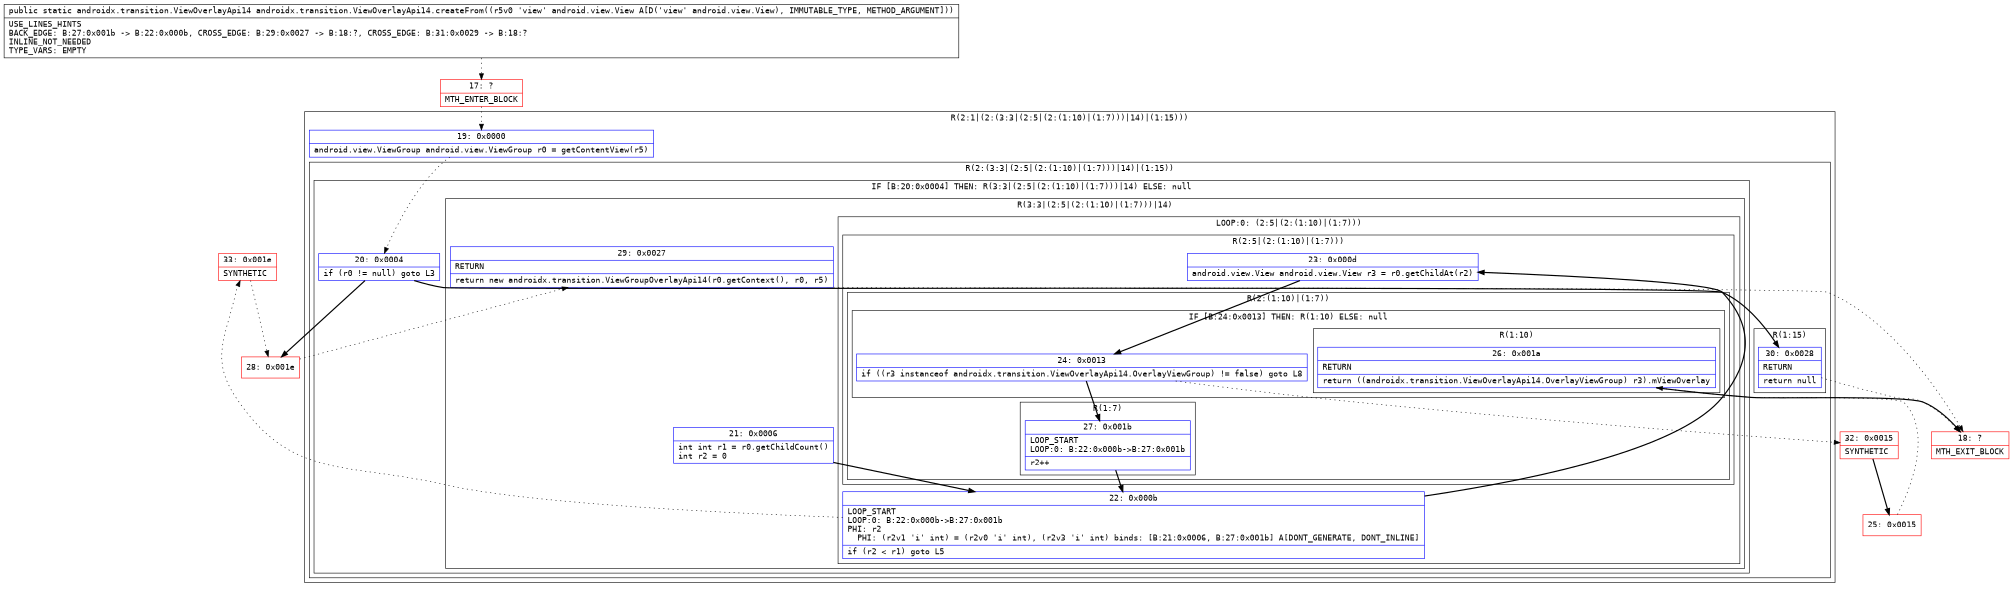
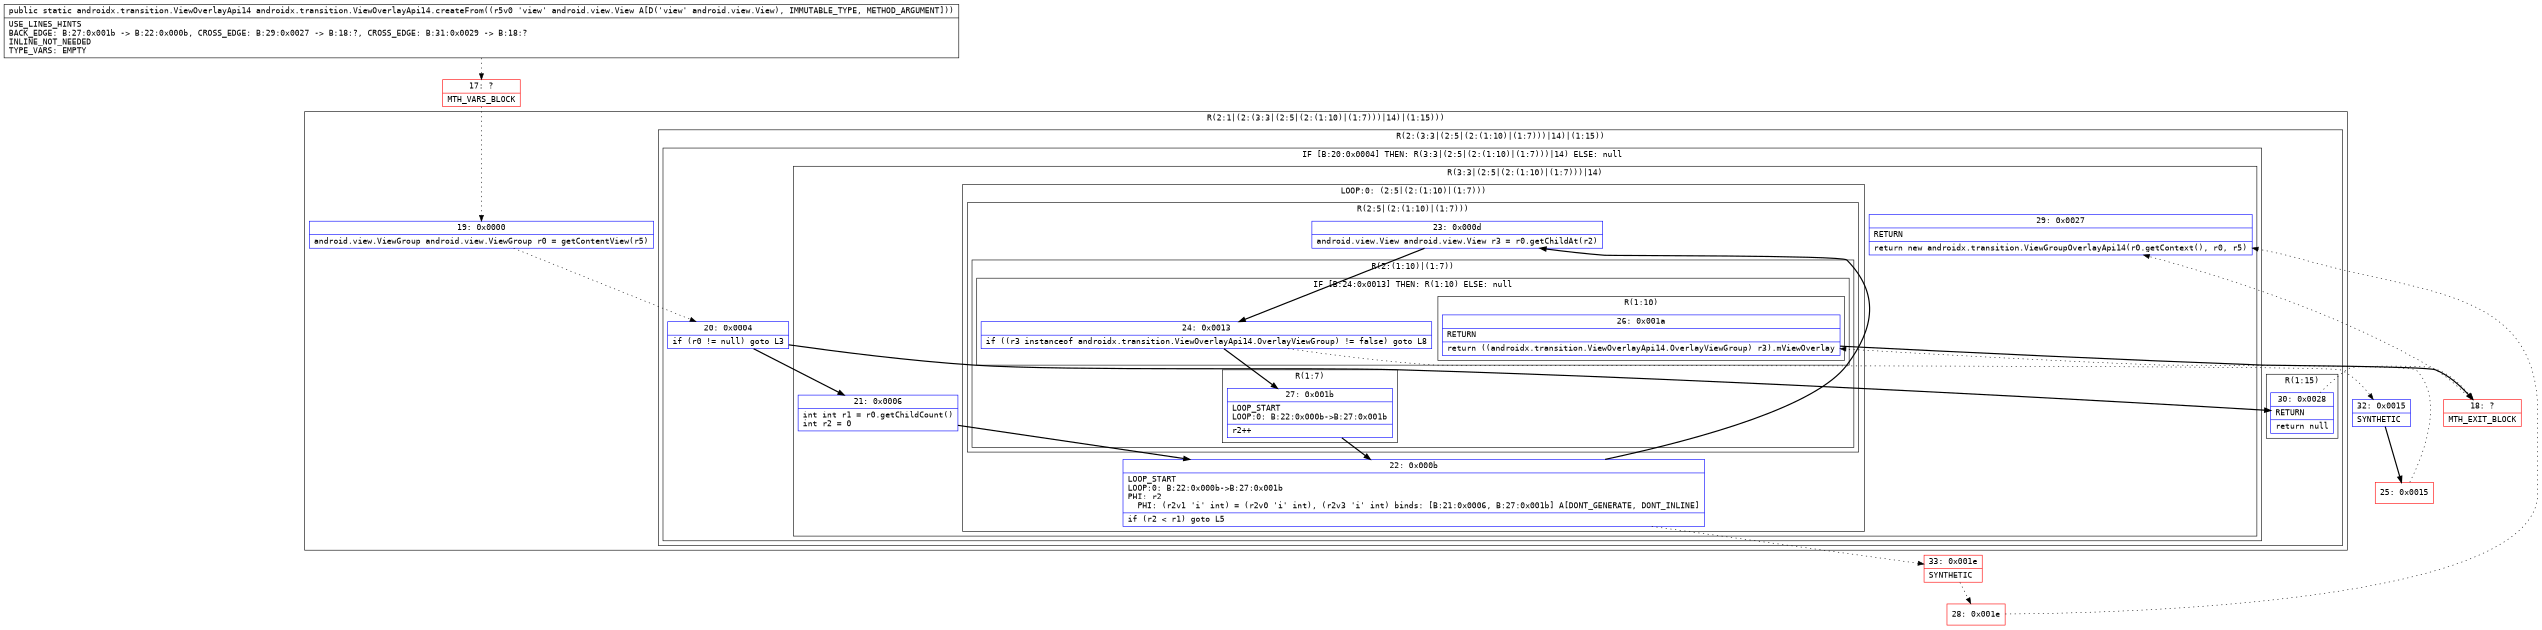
(481, 100) -> (481, 100)
(1426, 288) -> (2318, 312)
(326, 317) -> (798, 372)
(1869, 445) -> (2381, 413)
